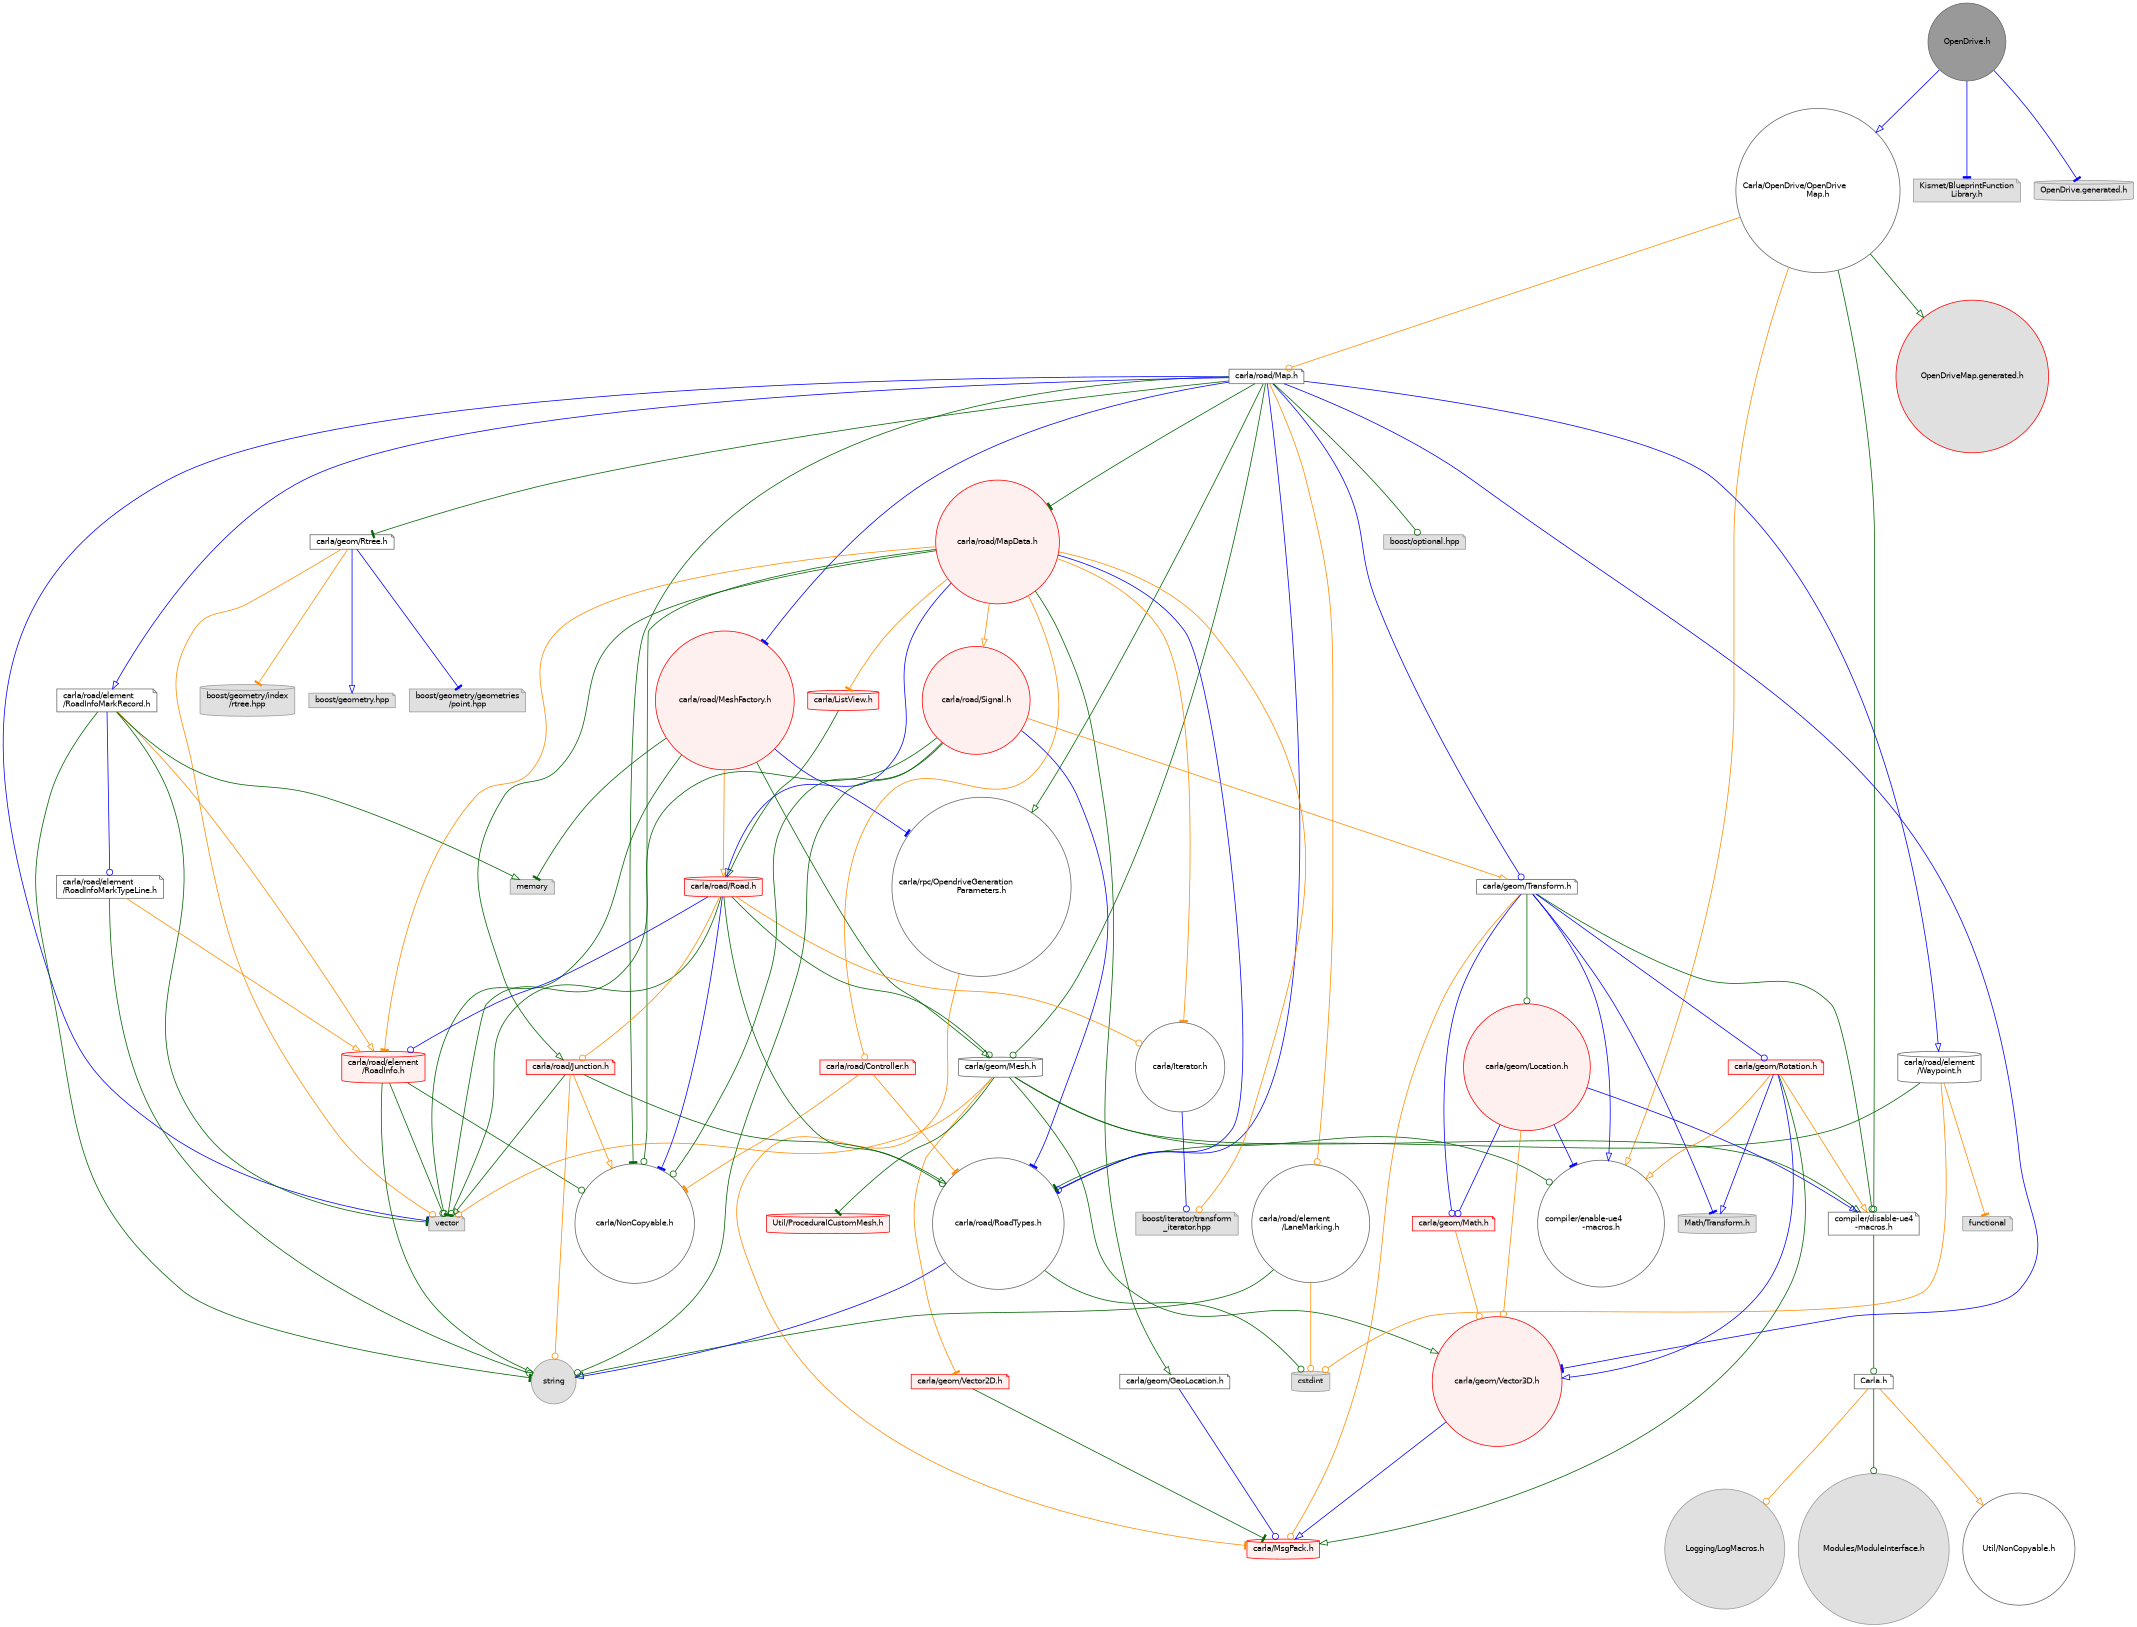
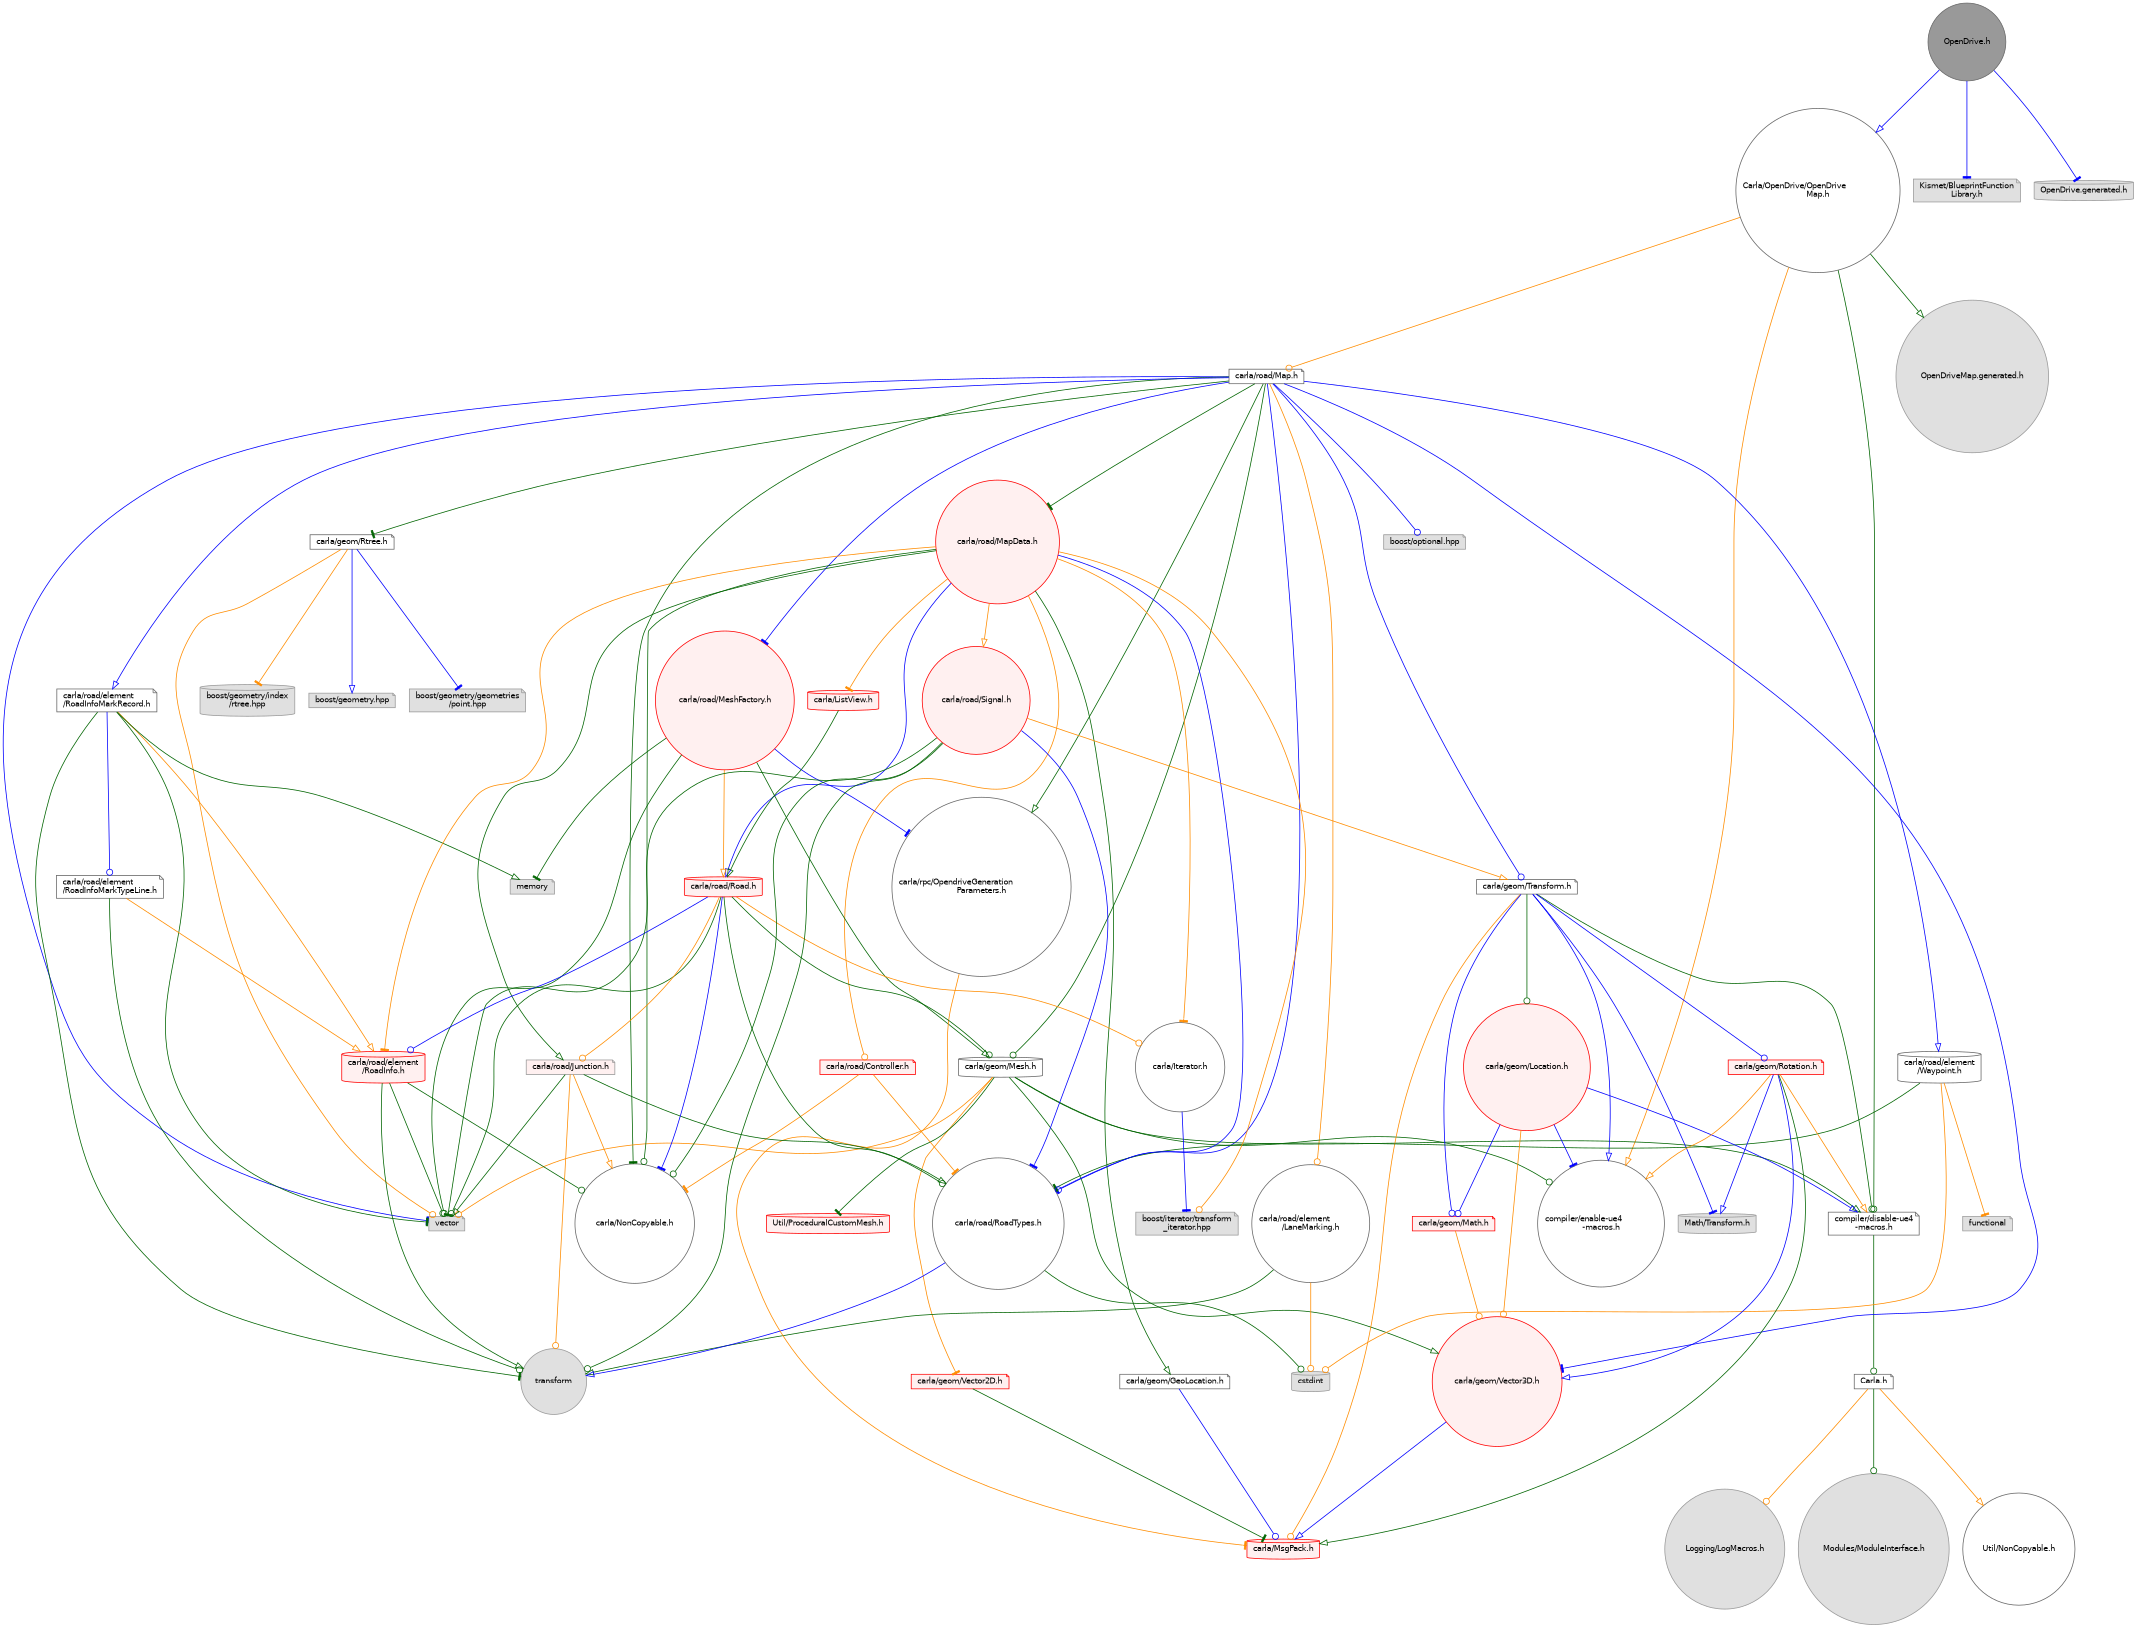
(1972, 376) -> (1972, 376)
(1347, 454) -> (1347, 454)
(571, 1067) -> (571, 1067)
(1184, 1159) -> (1184, 1160)
(554, 1382) -> (554, 1382)
